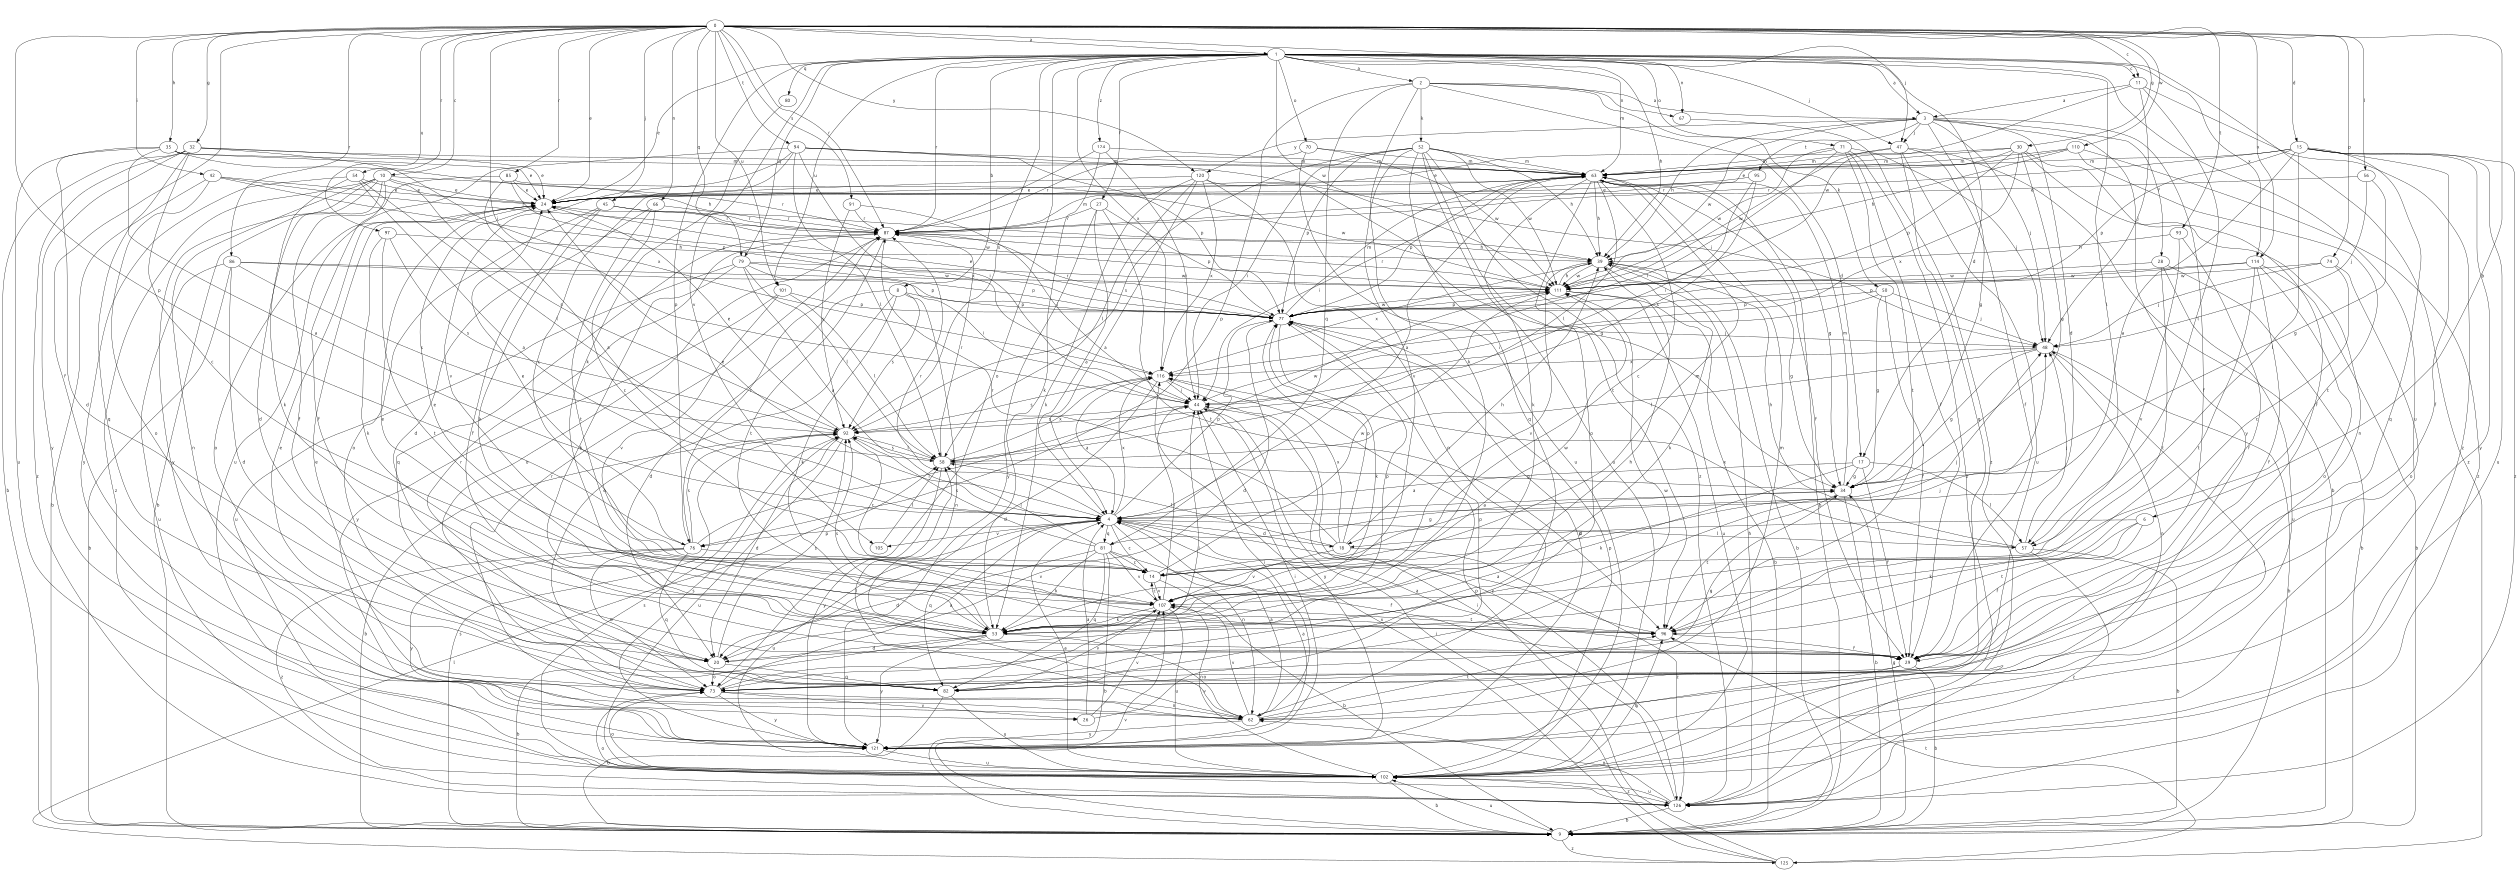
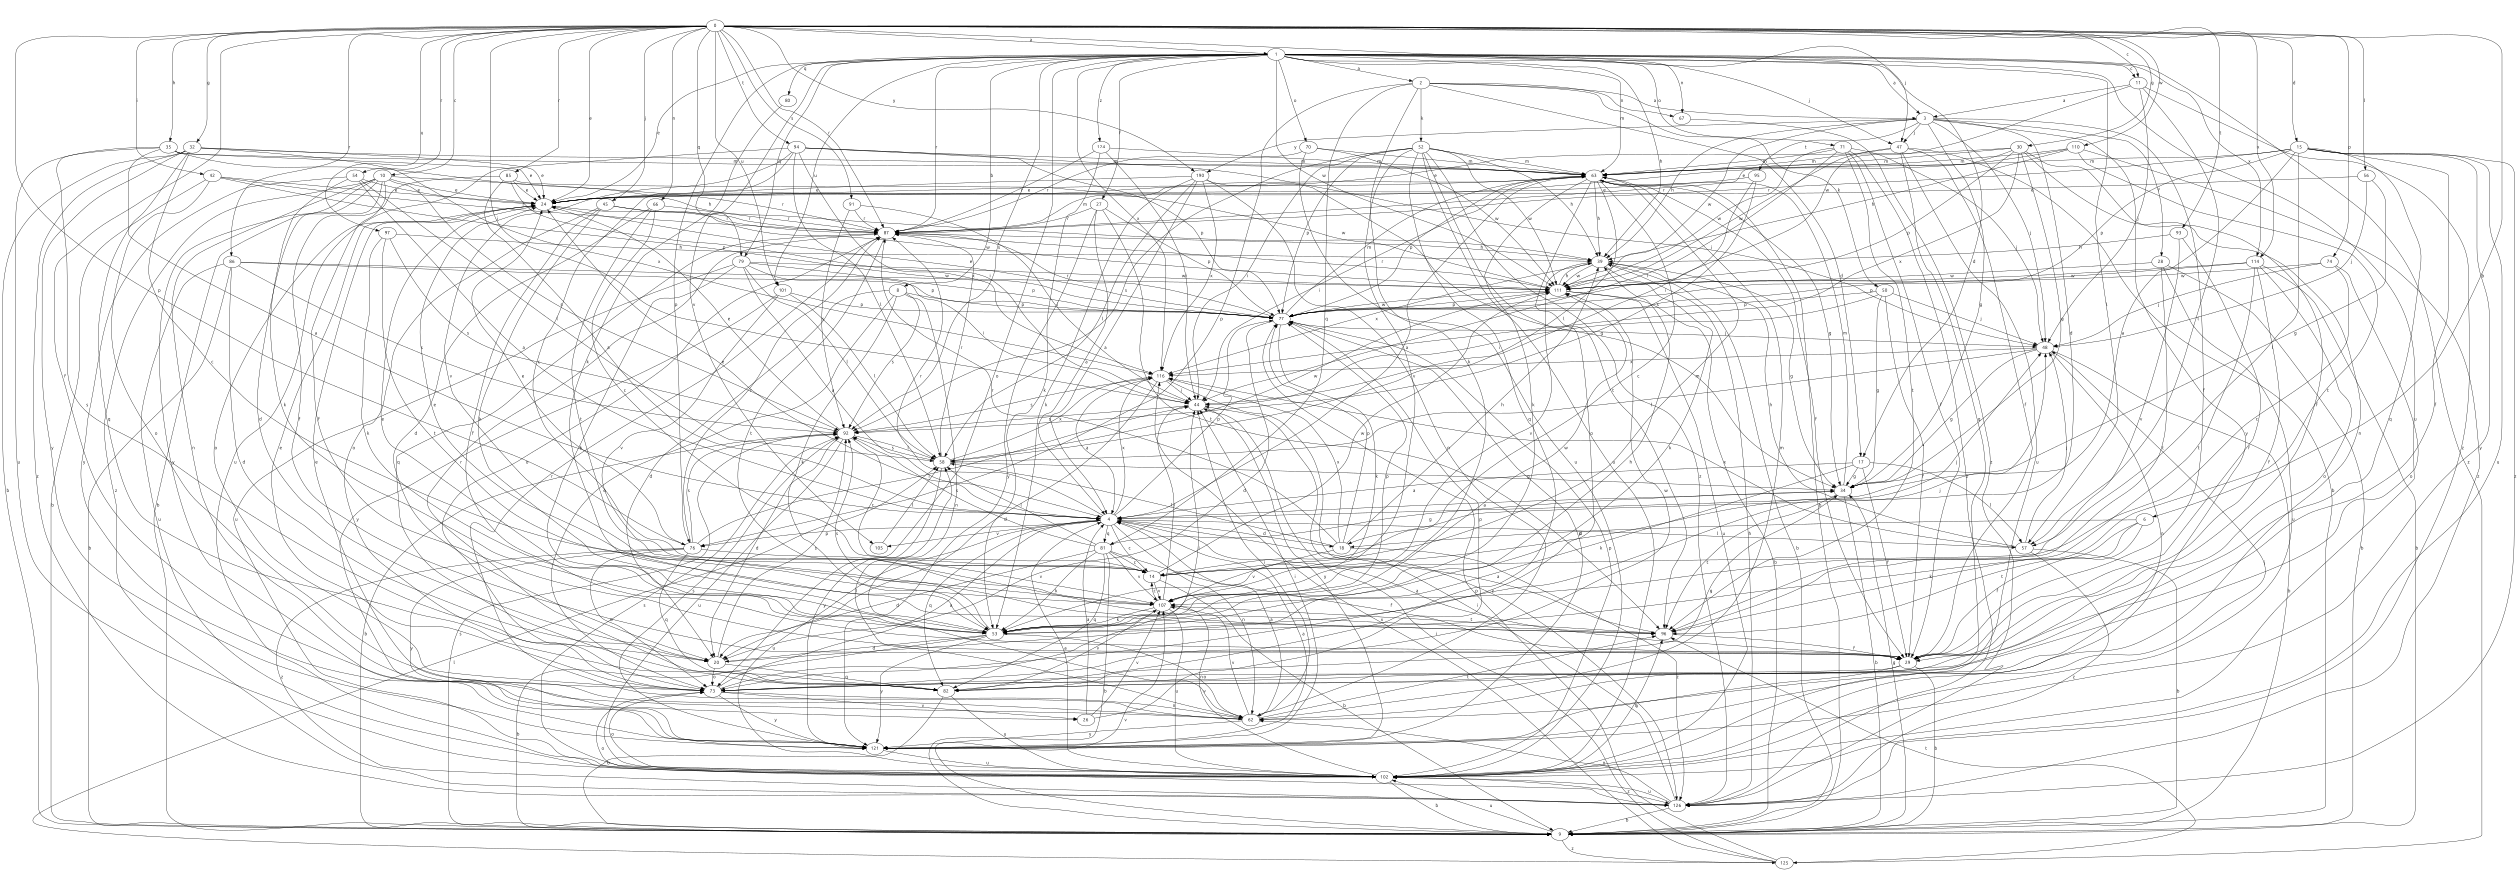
(1200, 176) -> (1200, 176)
(87, 405) -> (87, 405)
